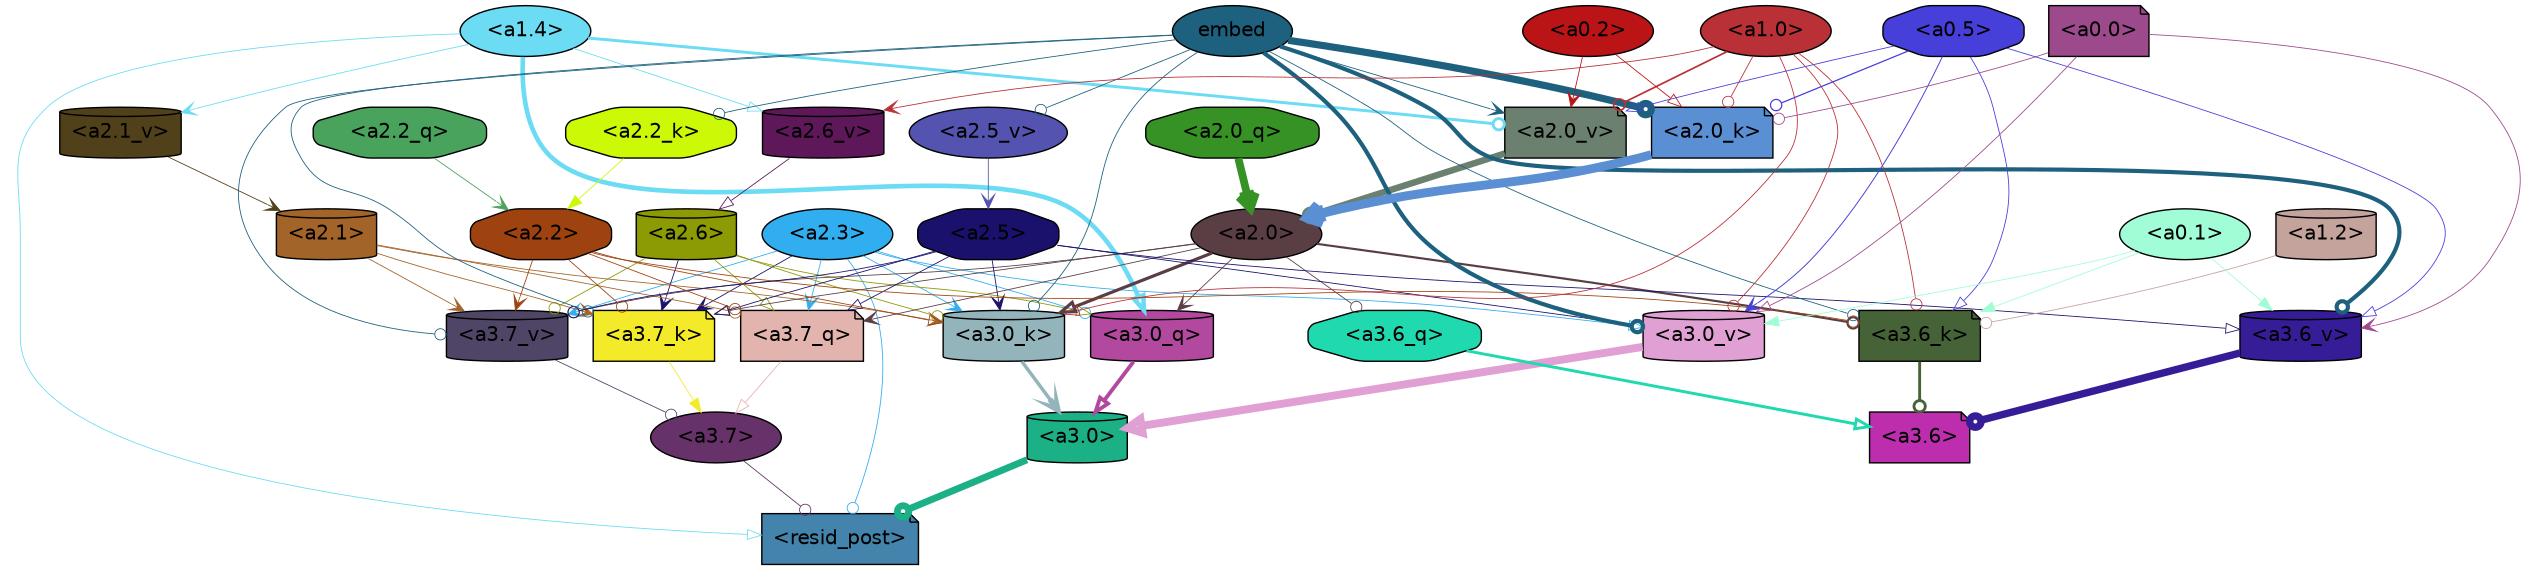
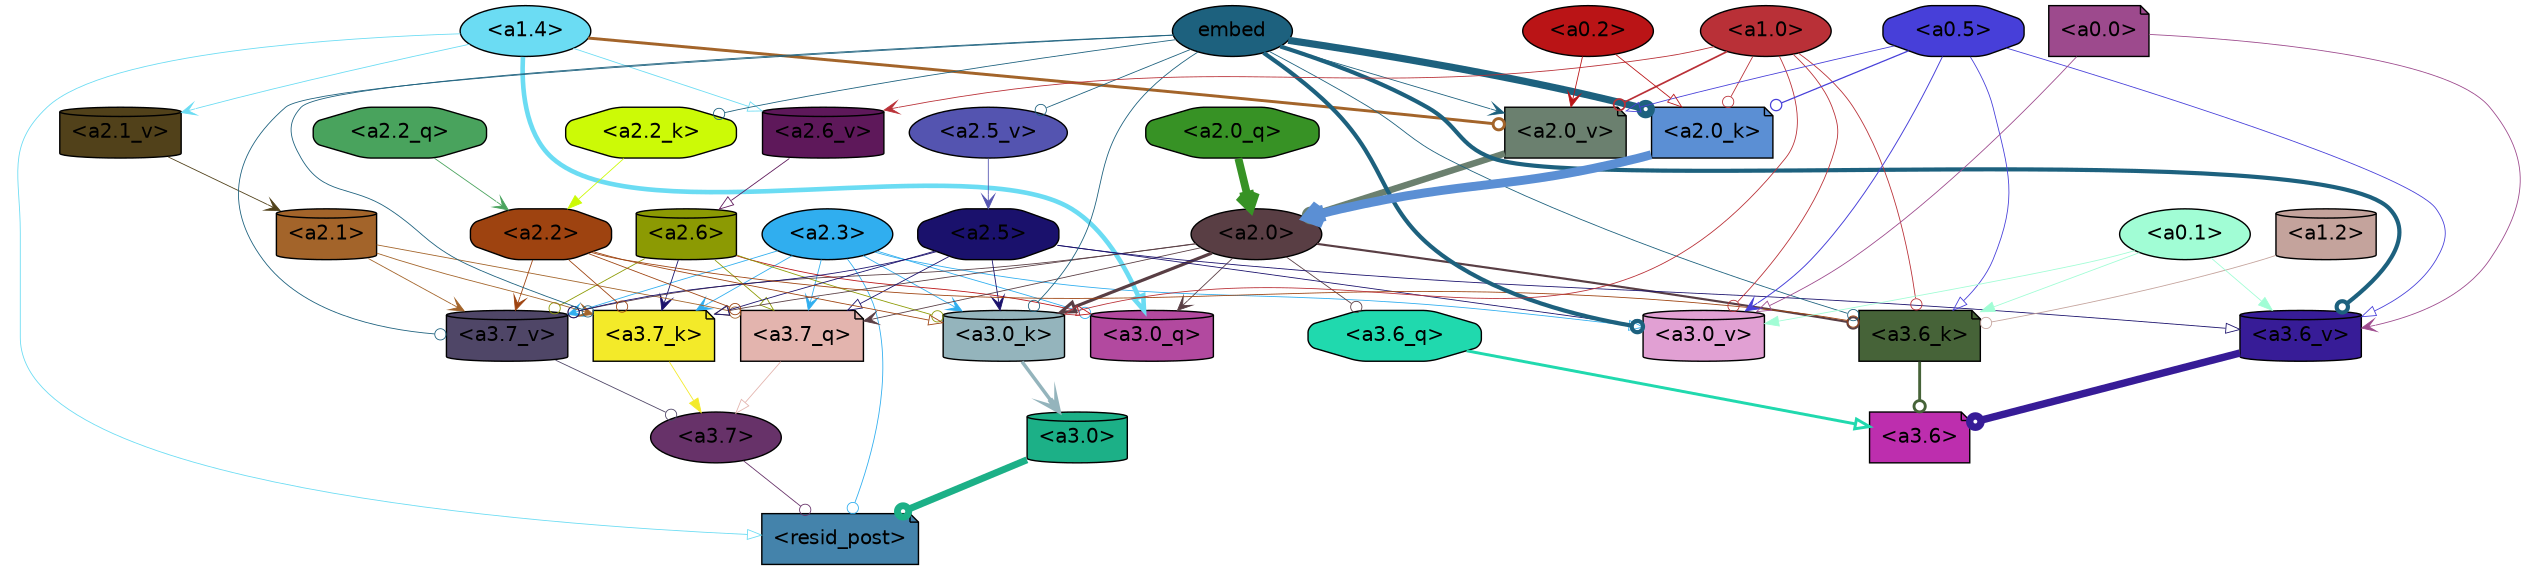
(1018, 77) -> (1018, 77)
(1911, 90) -> none
(751, 279) -> (751, 279)
(639, 282) -> none
(906, 286) -> (906, 286)
(1119, 381) -> none
(1392, 386) -> none
